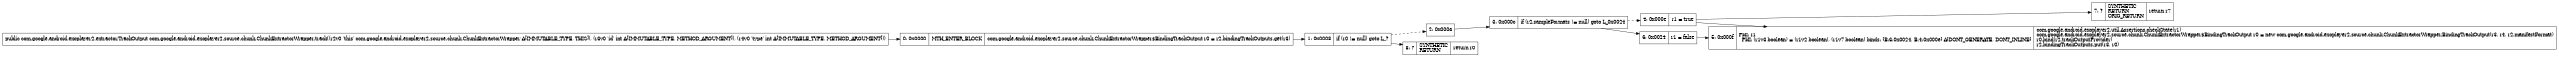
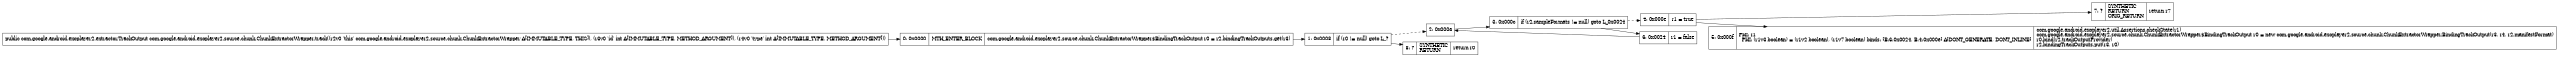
(1701, 38) -> (1549, 34)
